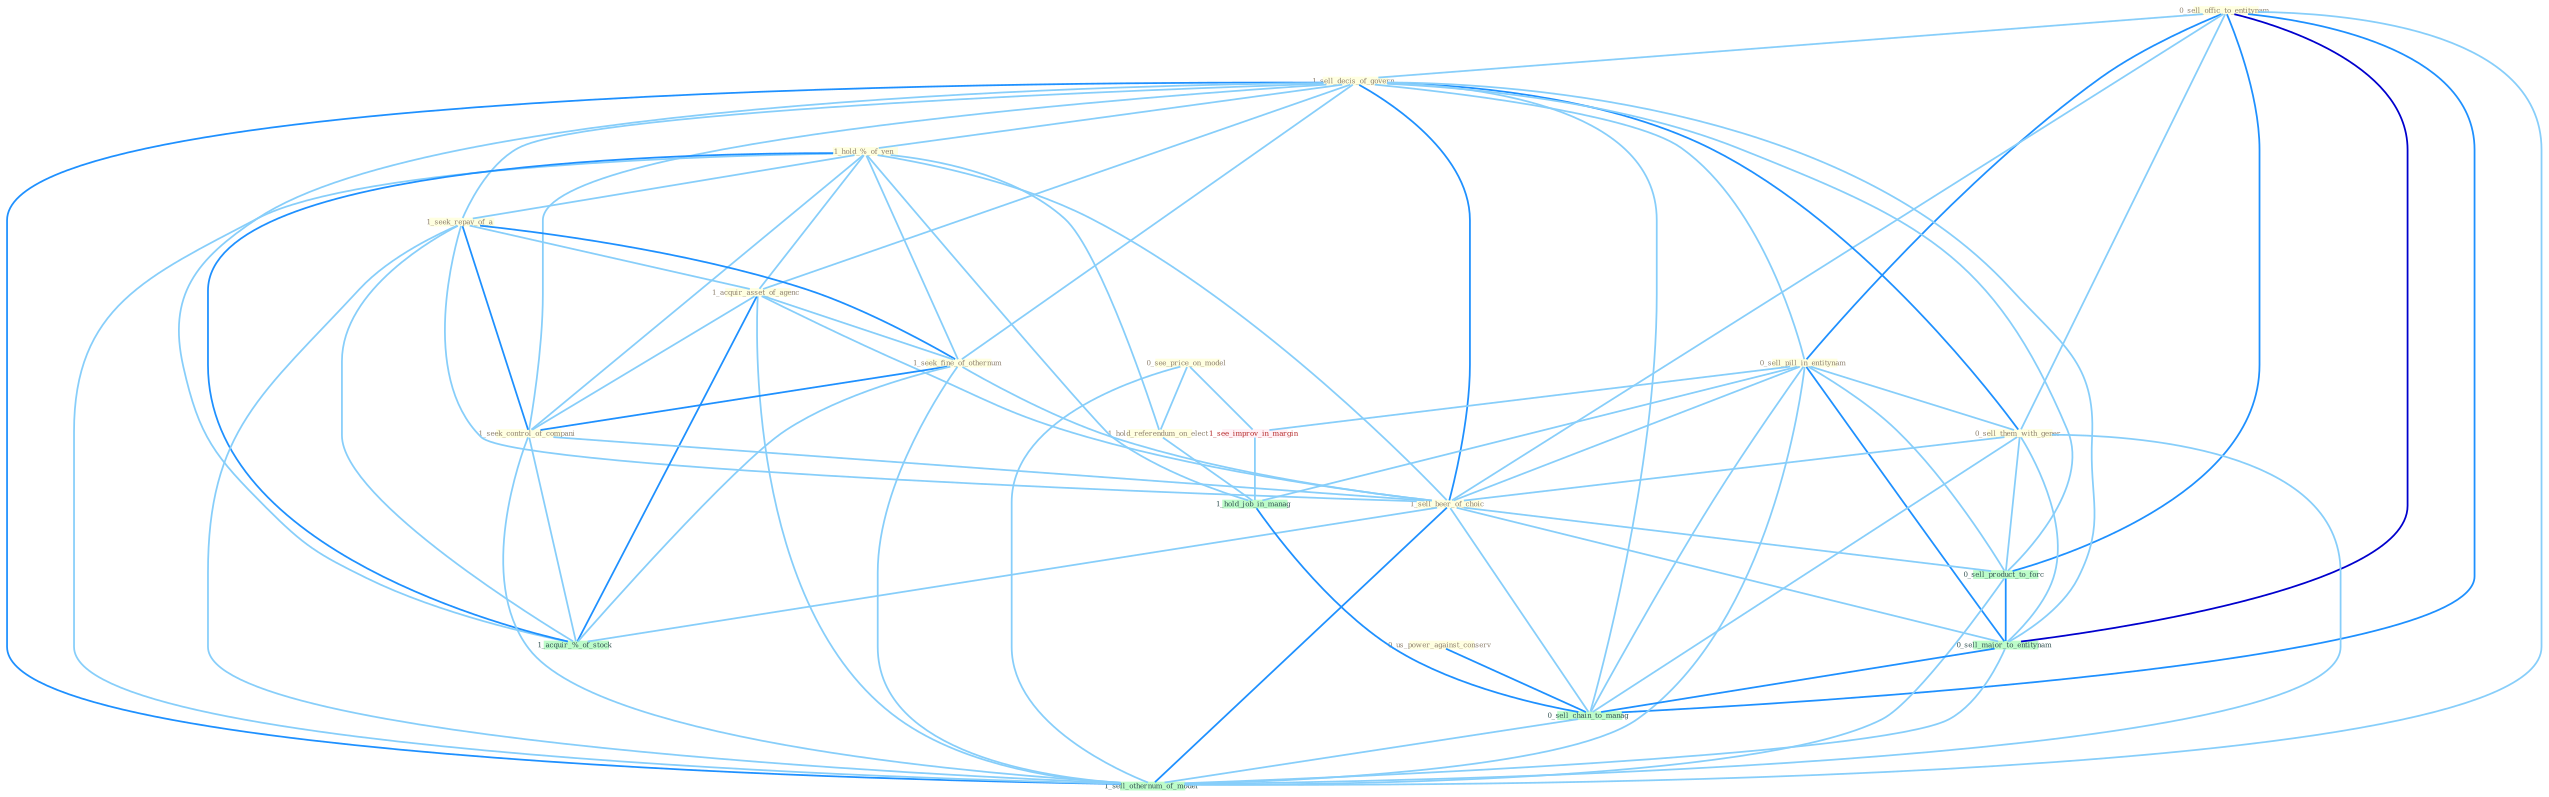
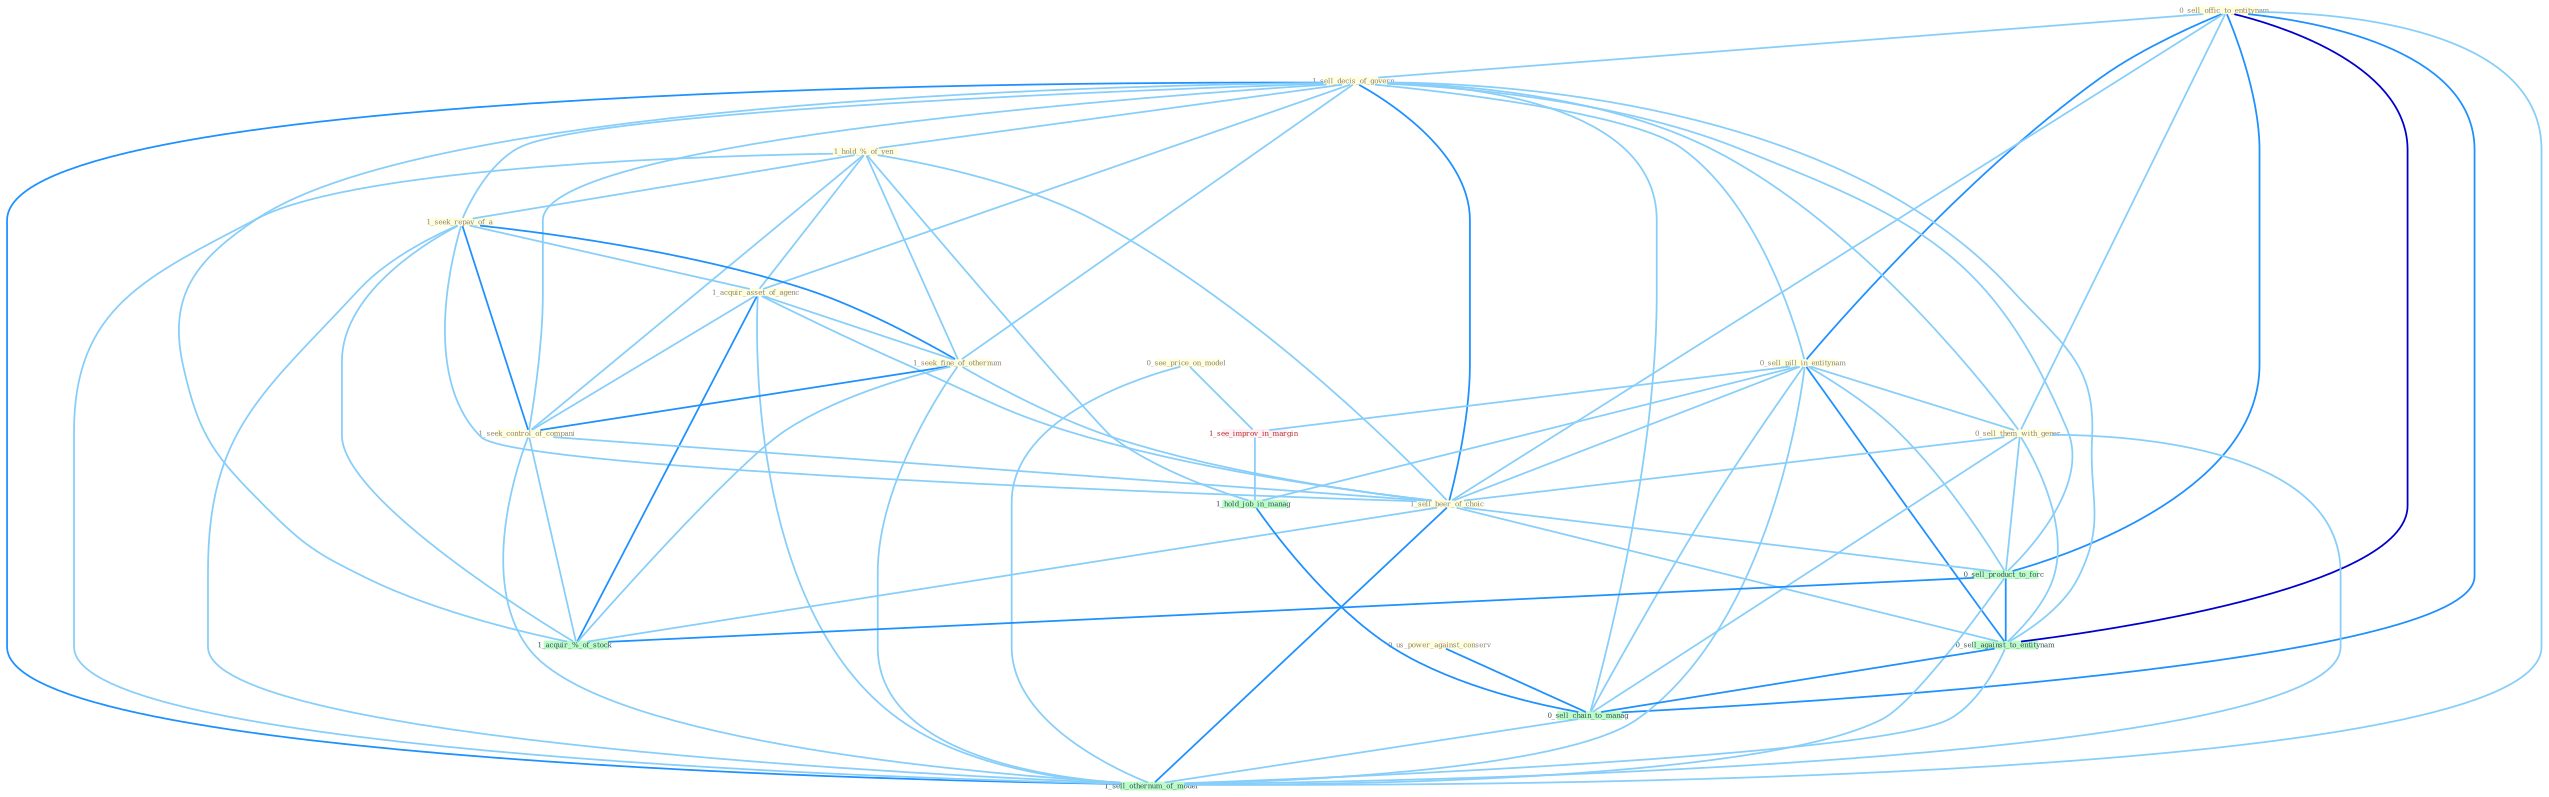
(1749, 171) -> (1749, 171)
(261, 230) -> (1291, 610)
(1160, 434) -> none
(1519, 610) -> none
(2006, 645) -> (2006, 645)
